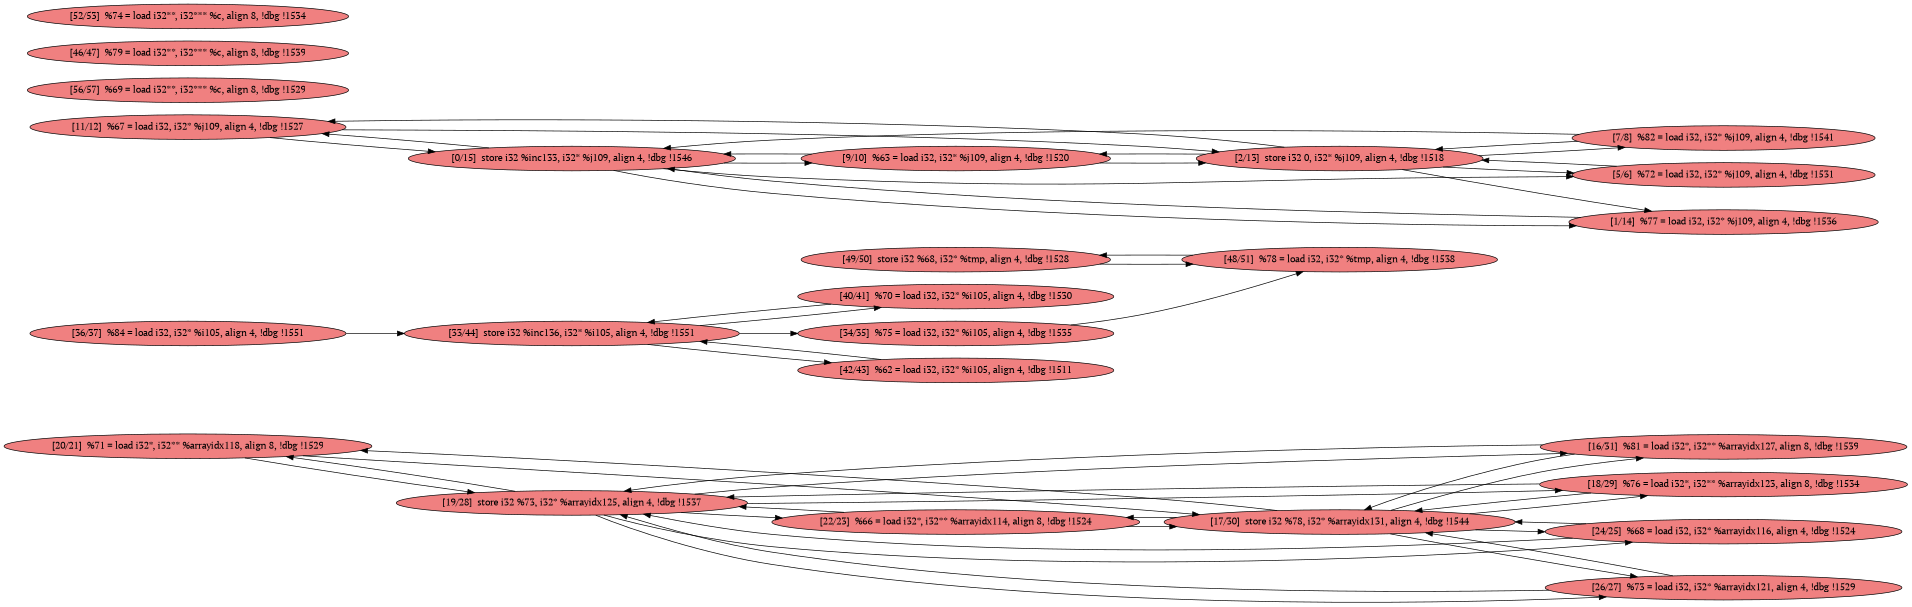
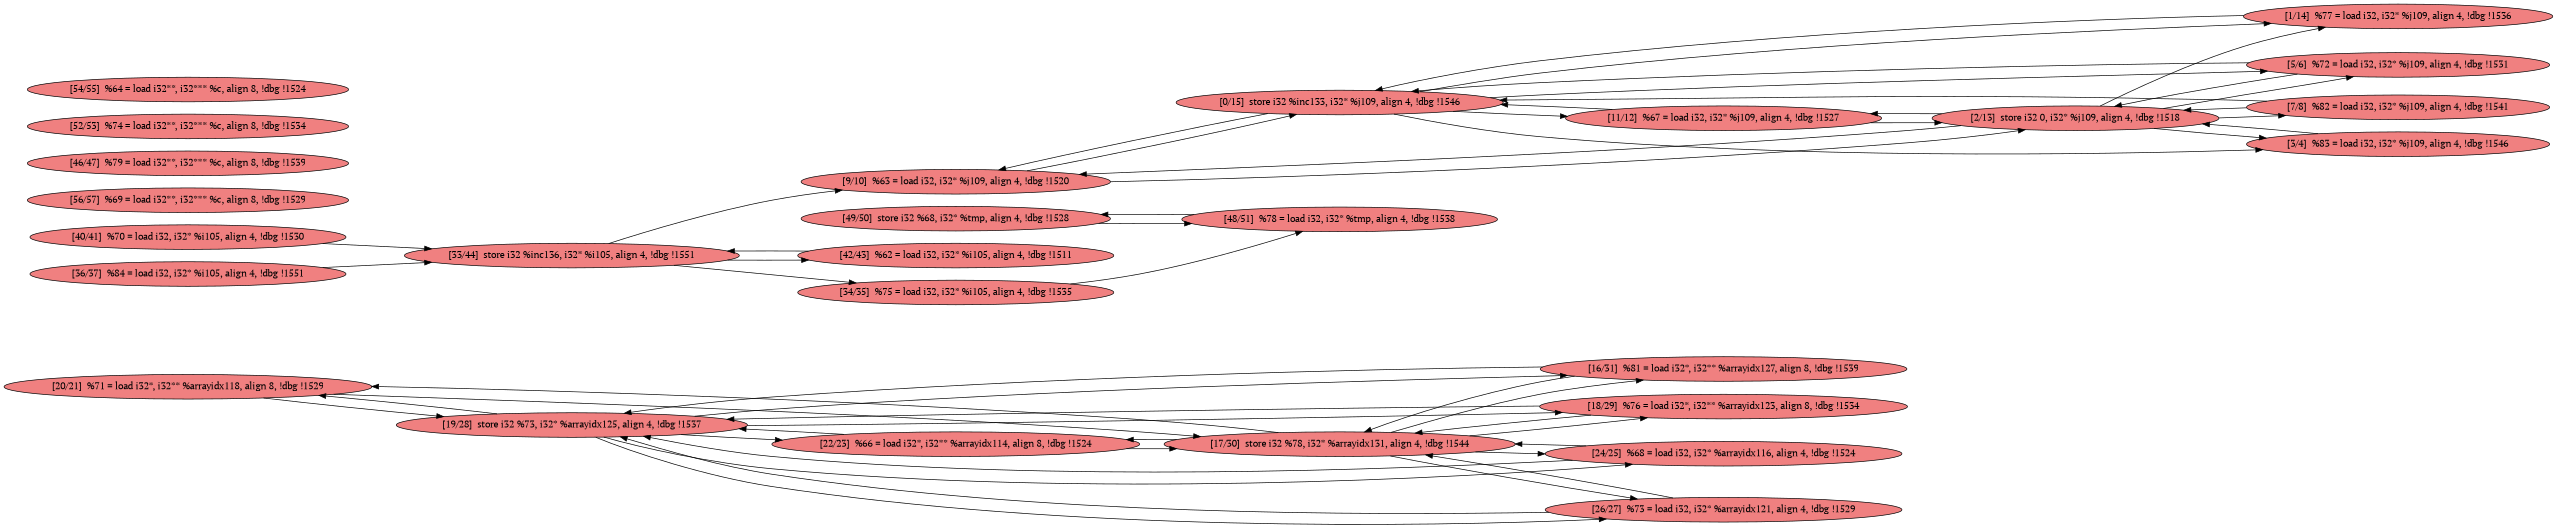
none -> (1833, 71)
none -> (188, 90)
none -> (2398, 144)
(787, 317) -> (721, 212)
